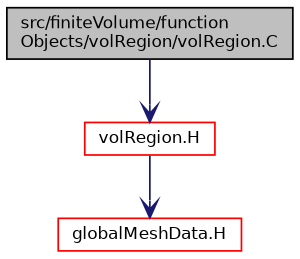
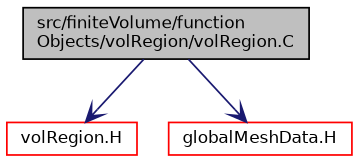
(150, 178) -> (212, 84)
